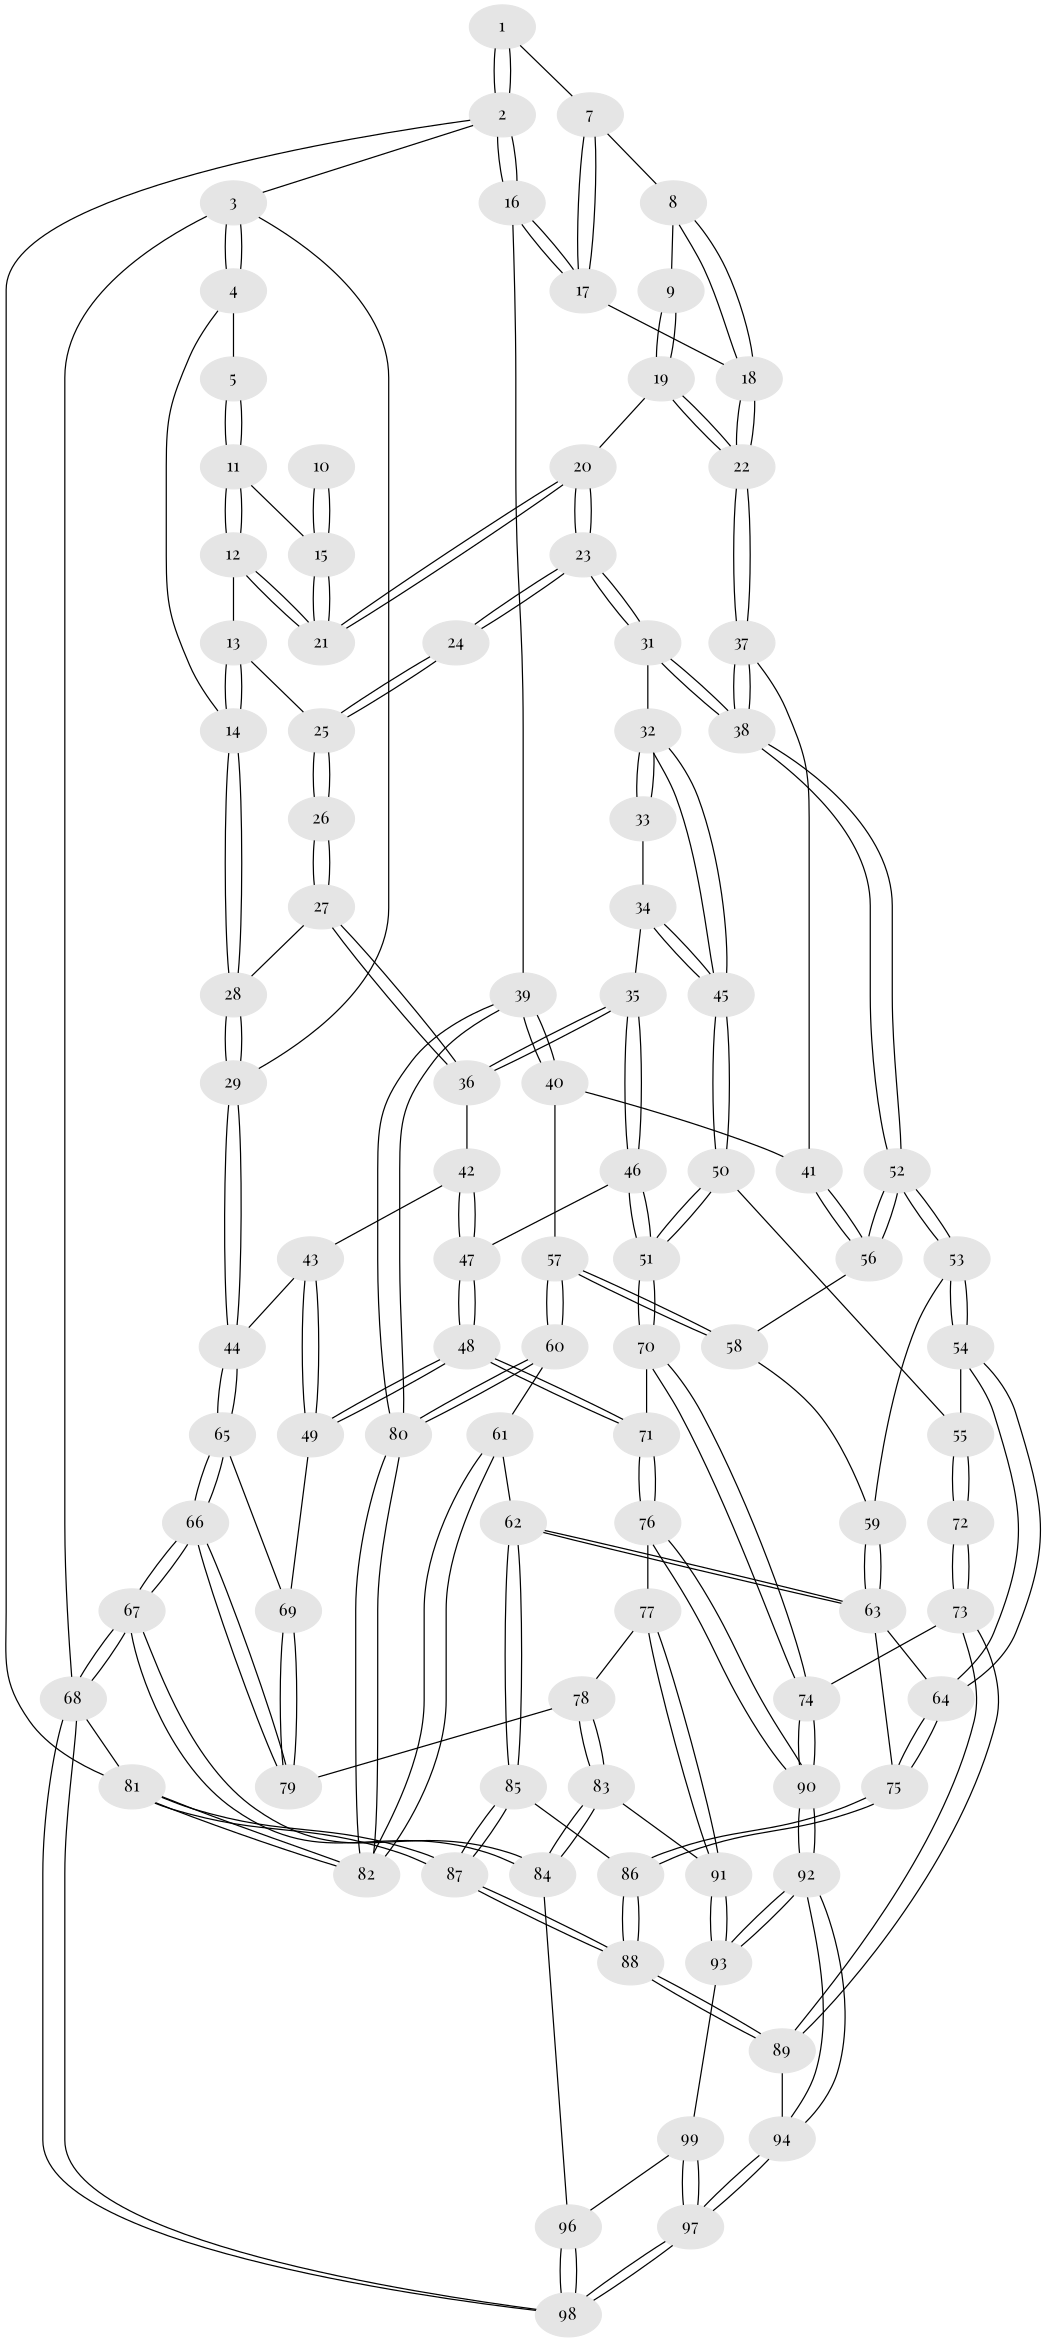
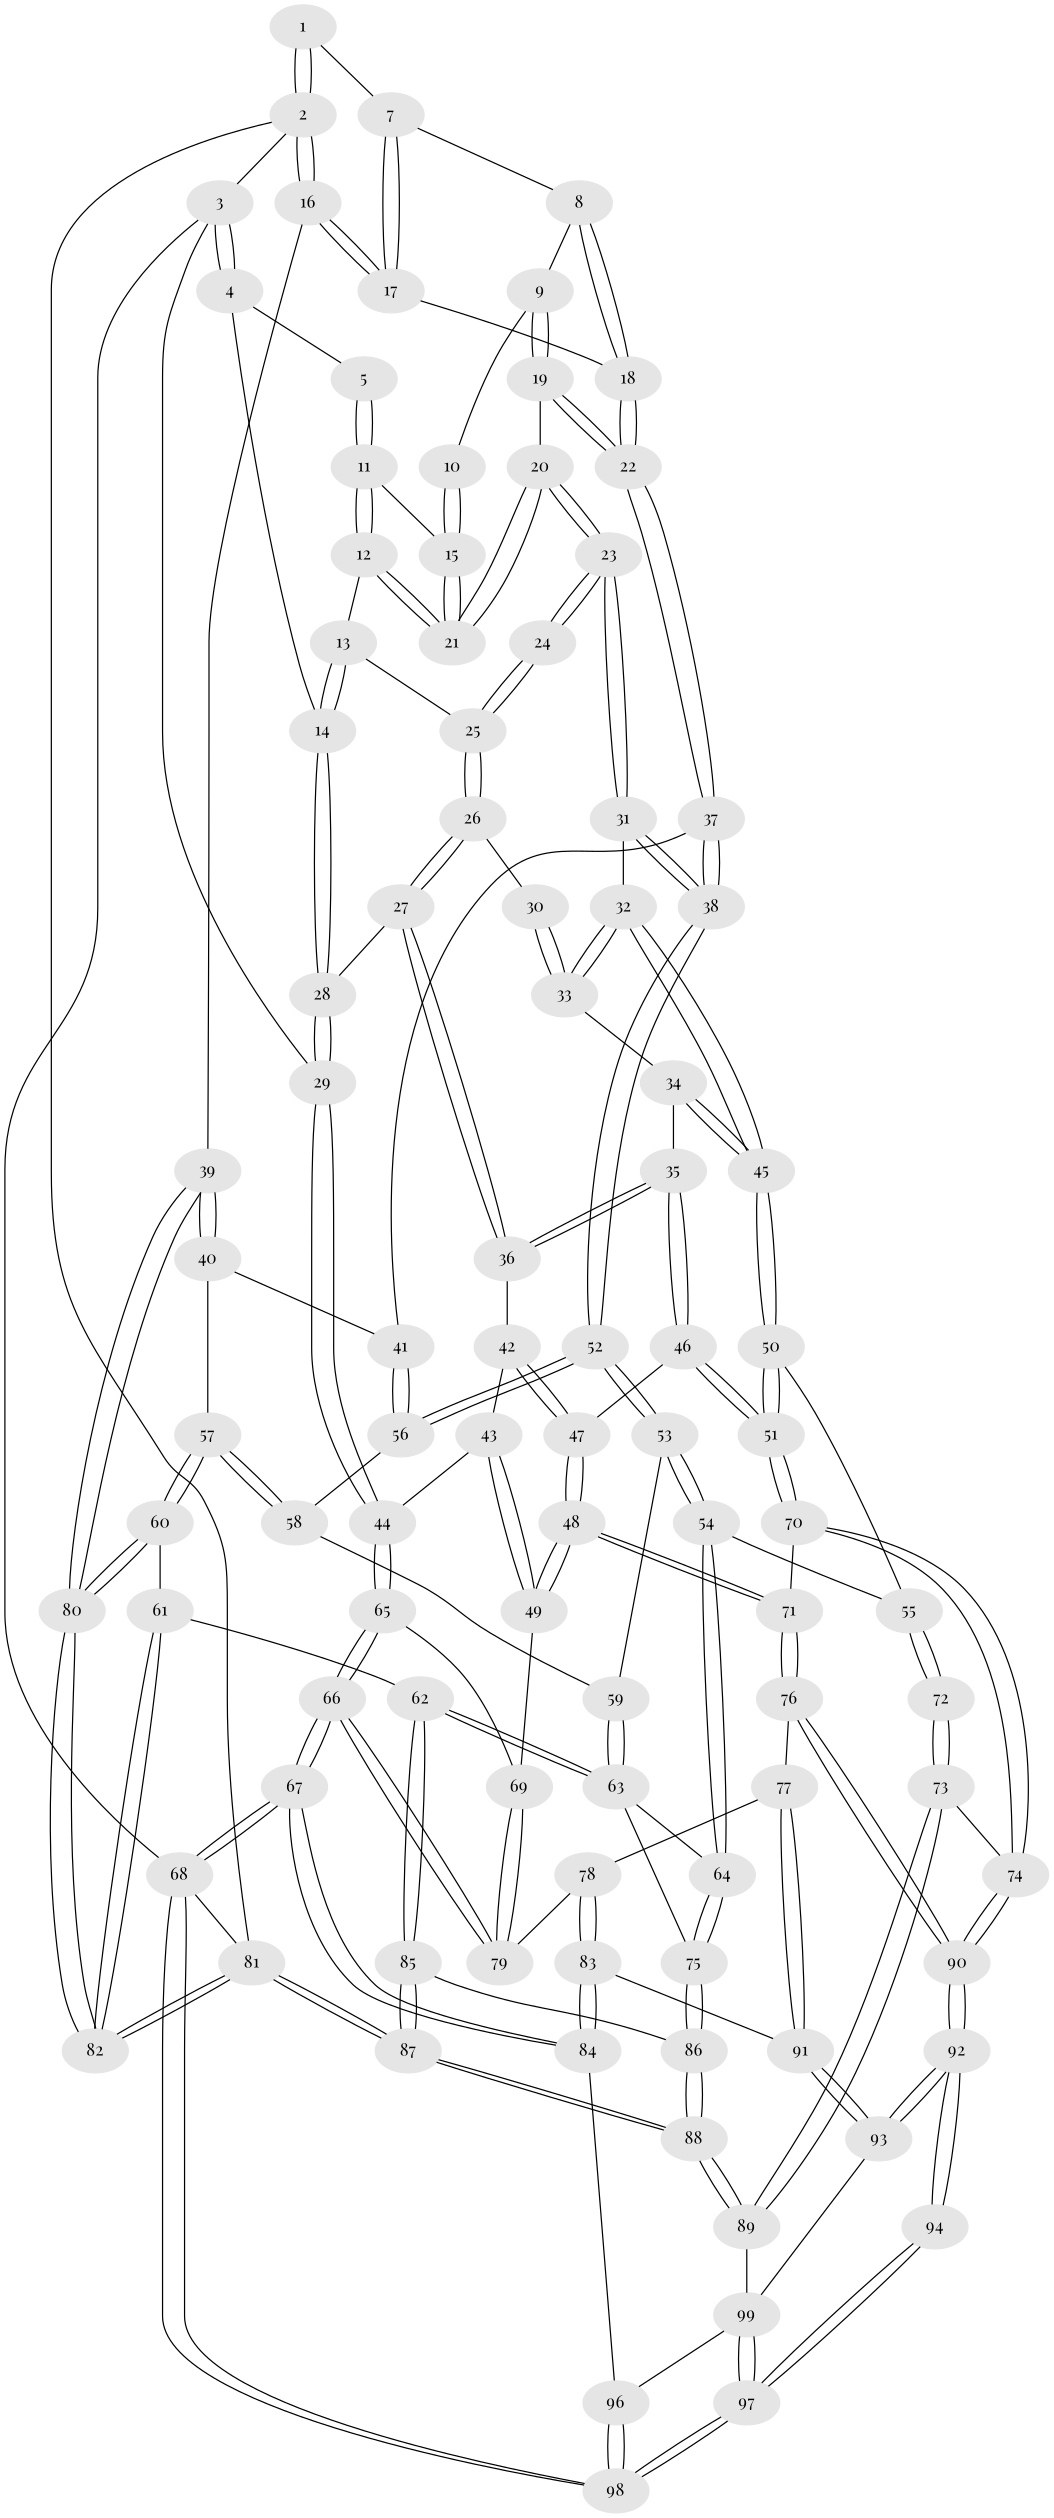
none -> (487, 375)
none -> (535, 907)
(782, 2095) -> (747, 2271)
